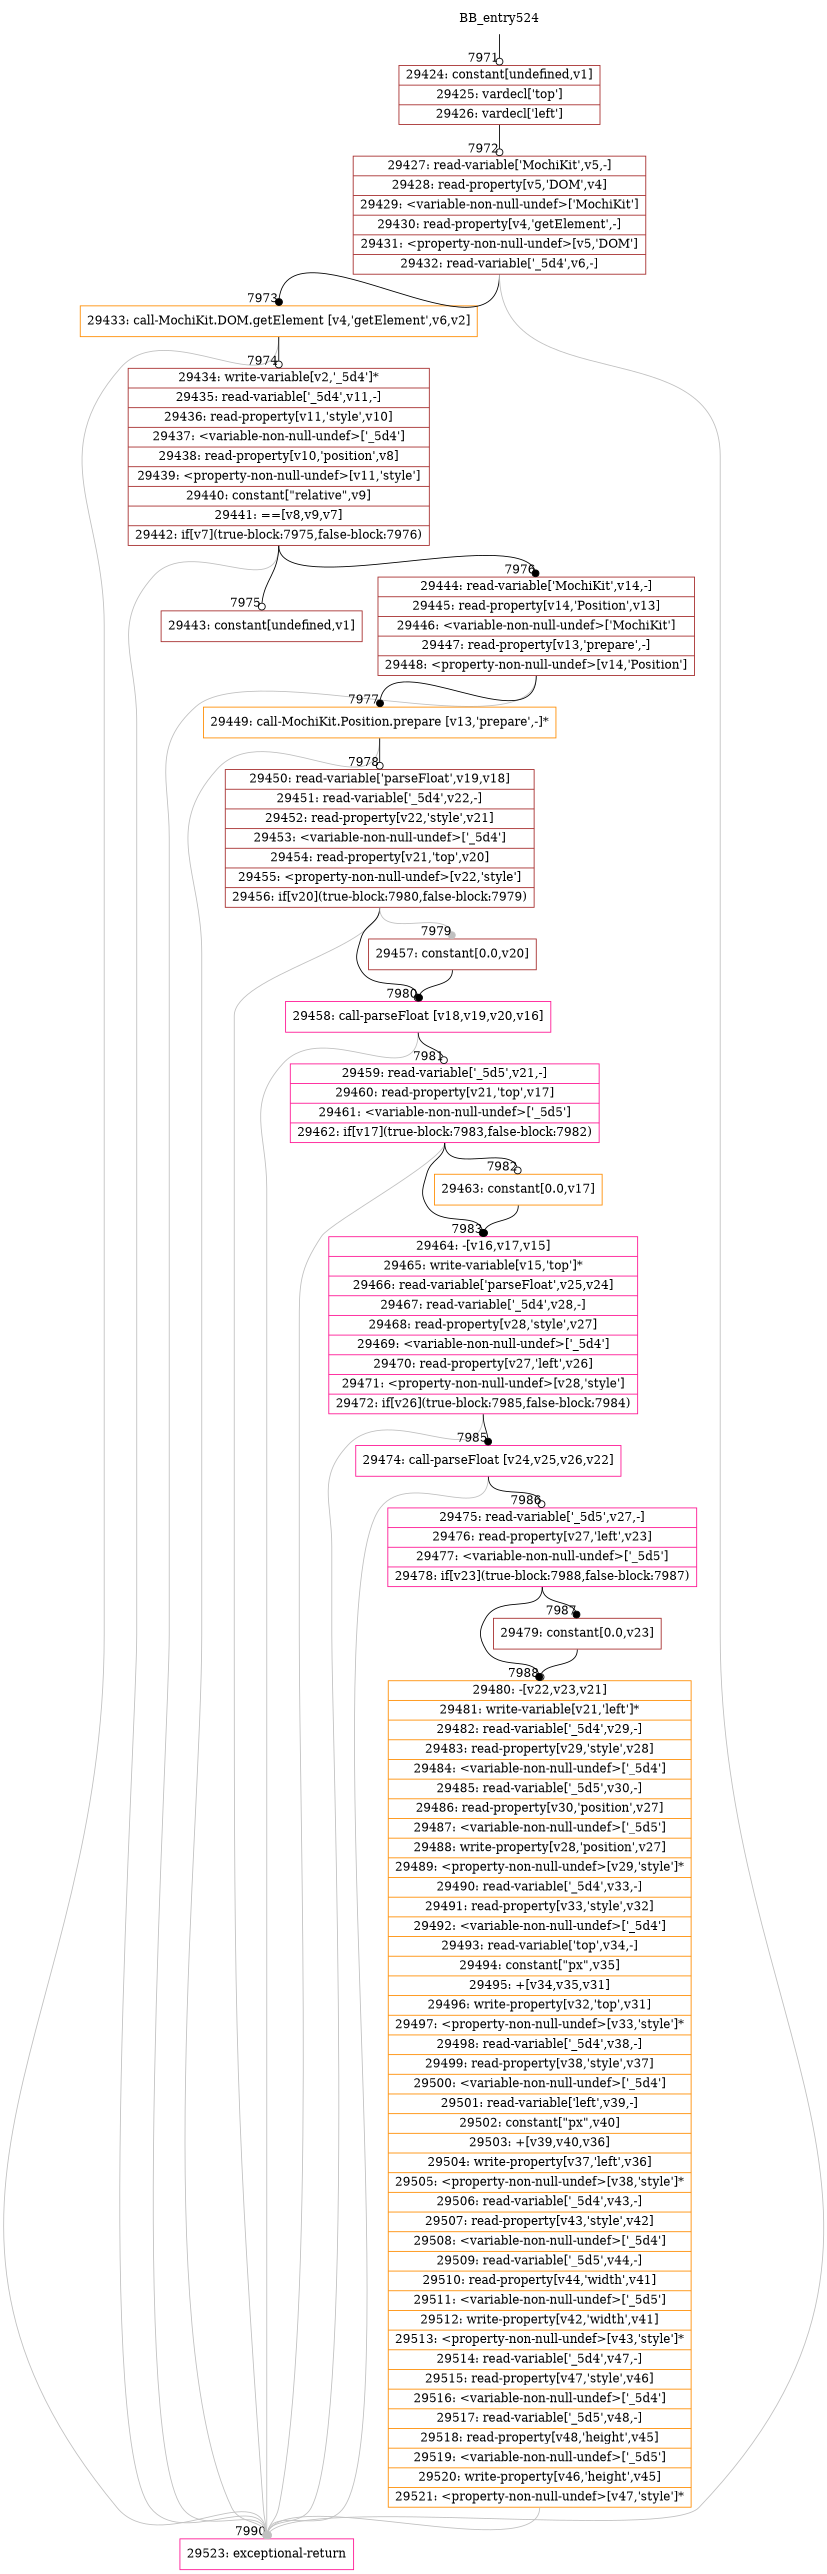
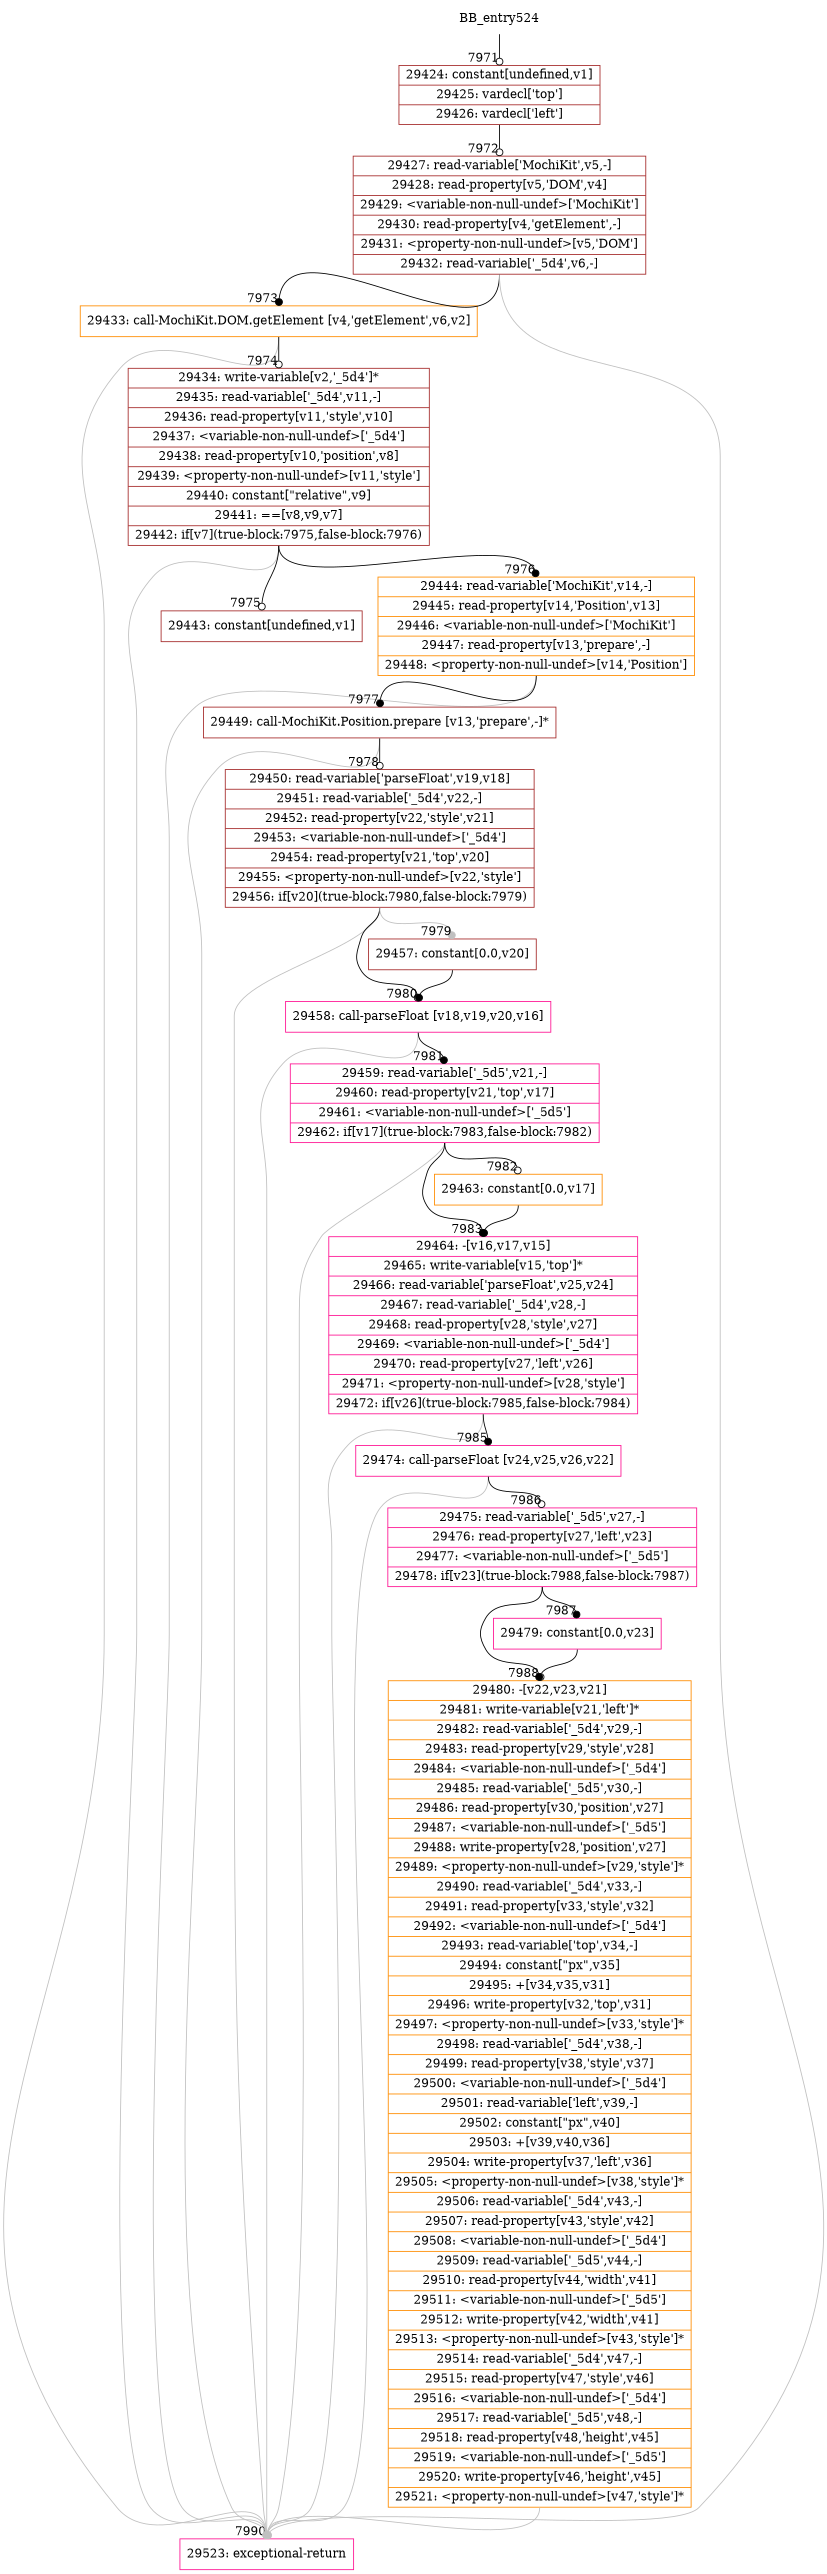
(536, 626) -> (536, 626)
(380, 723) -> (380, 723)
(428, 1046) -> (428, 1046)
(577, 1634) -> (577, 1634)
